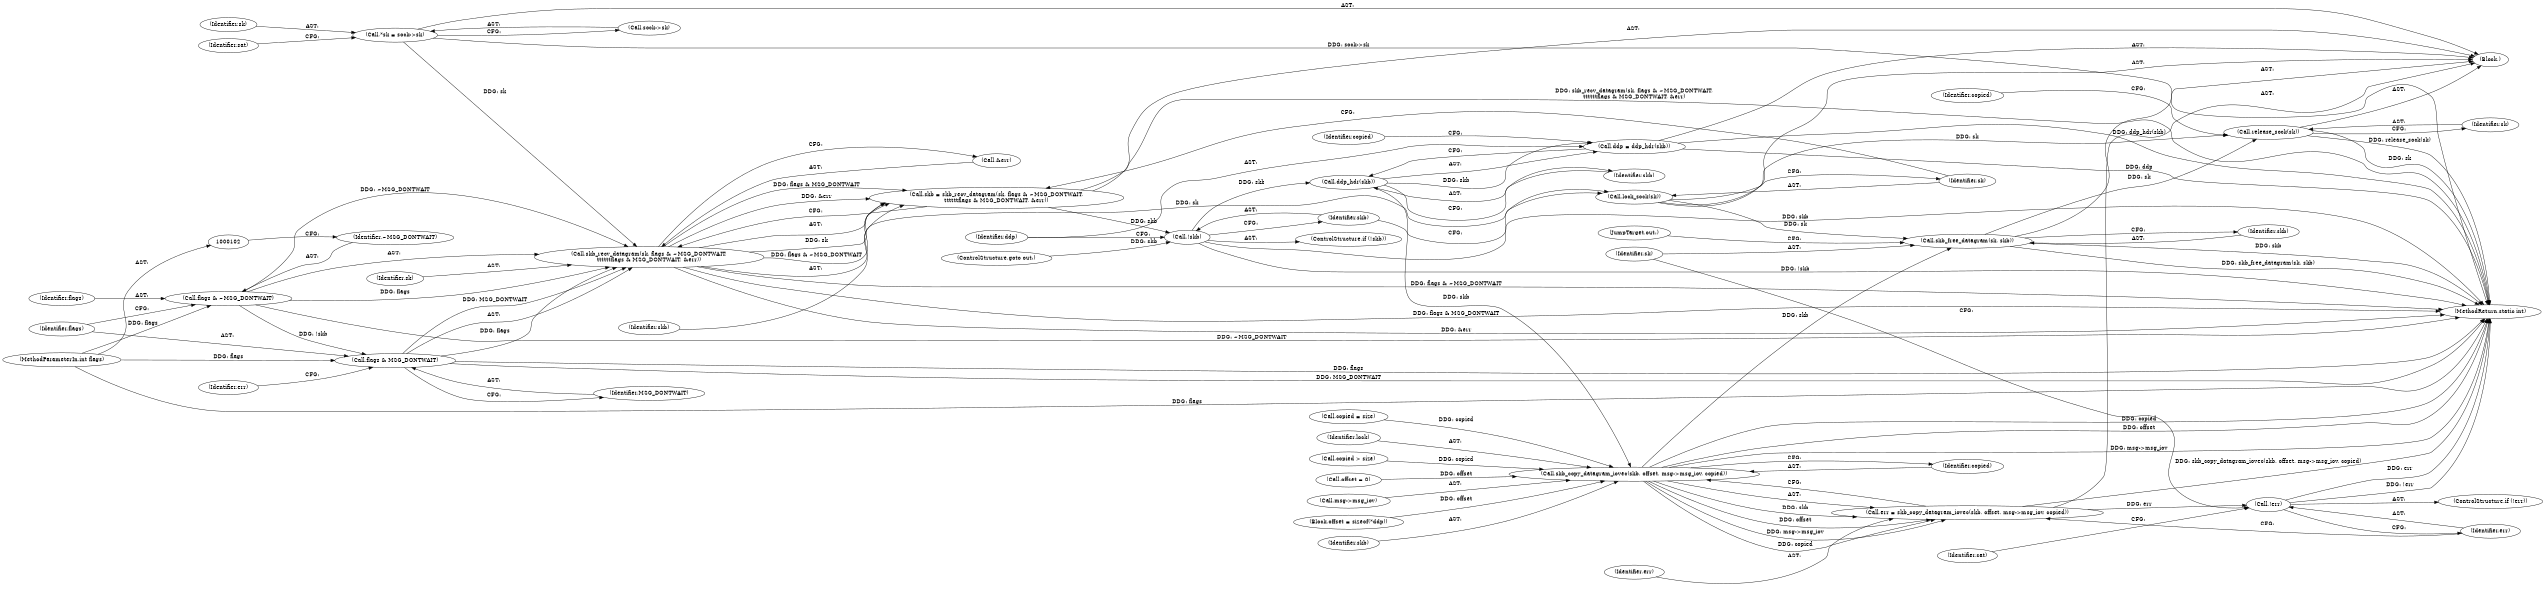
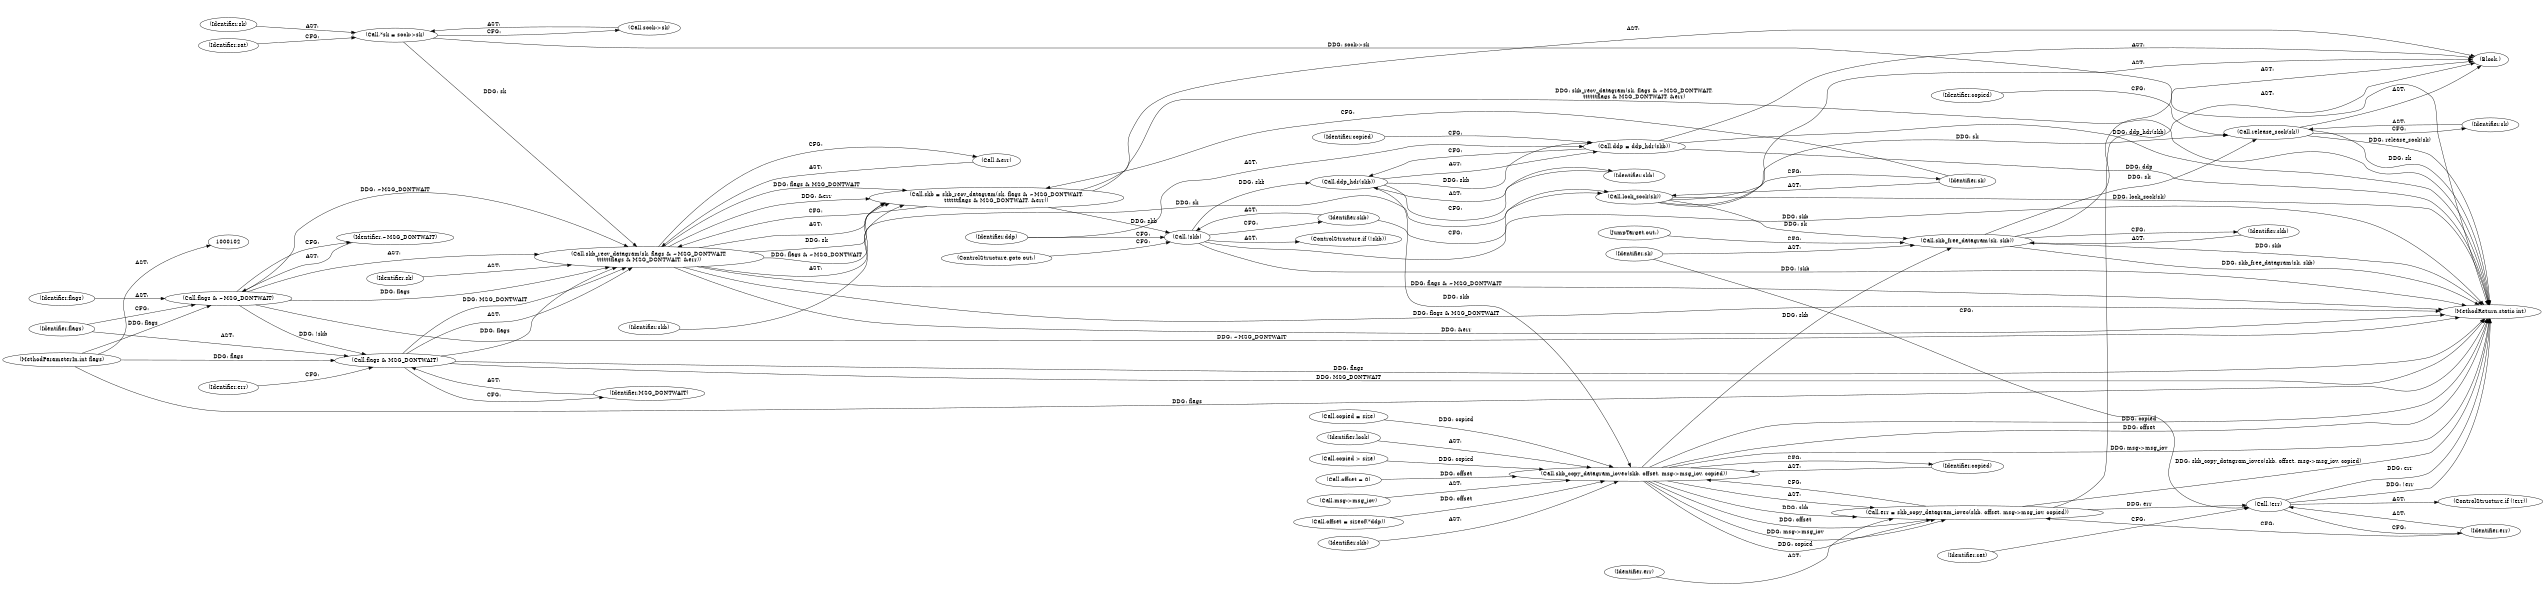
(1449, 9) -> none
none -> (2129, 200)
(290, 237) -> (282, 260)
(1144, 242) -> (1144, 242)
(1349, 522) -> (1349, 522)
